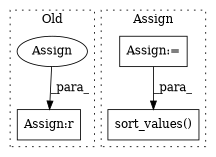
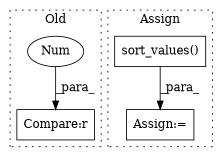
(52, 51) -> (56, 51)
(153, 84) -> (160, 84)
(49, 125) -> (56, 125)
